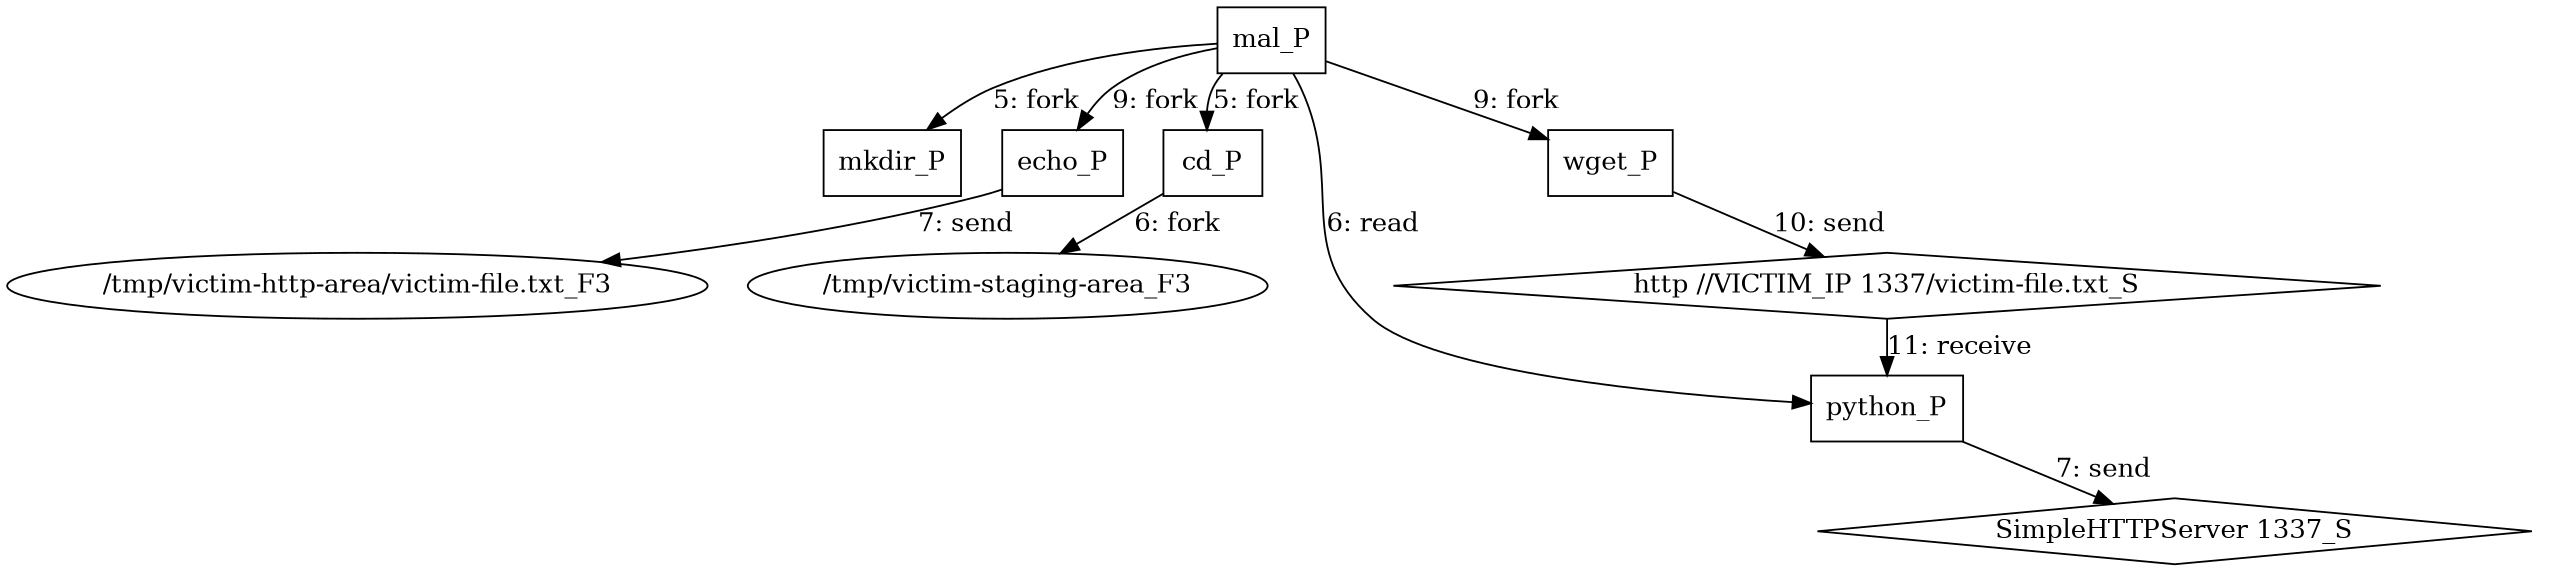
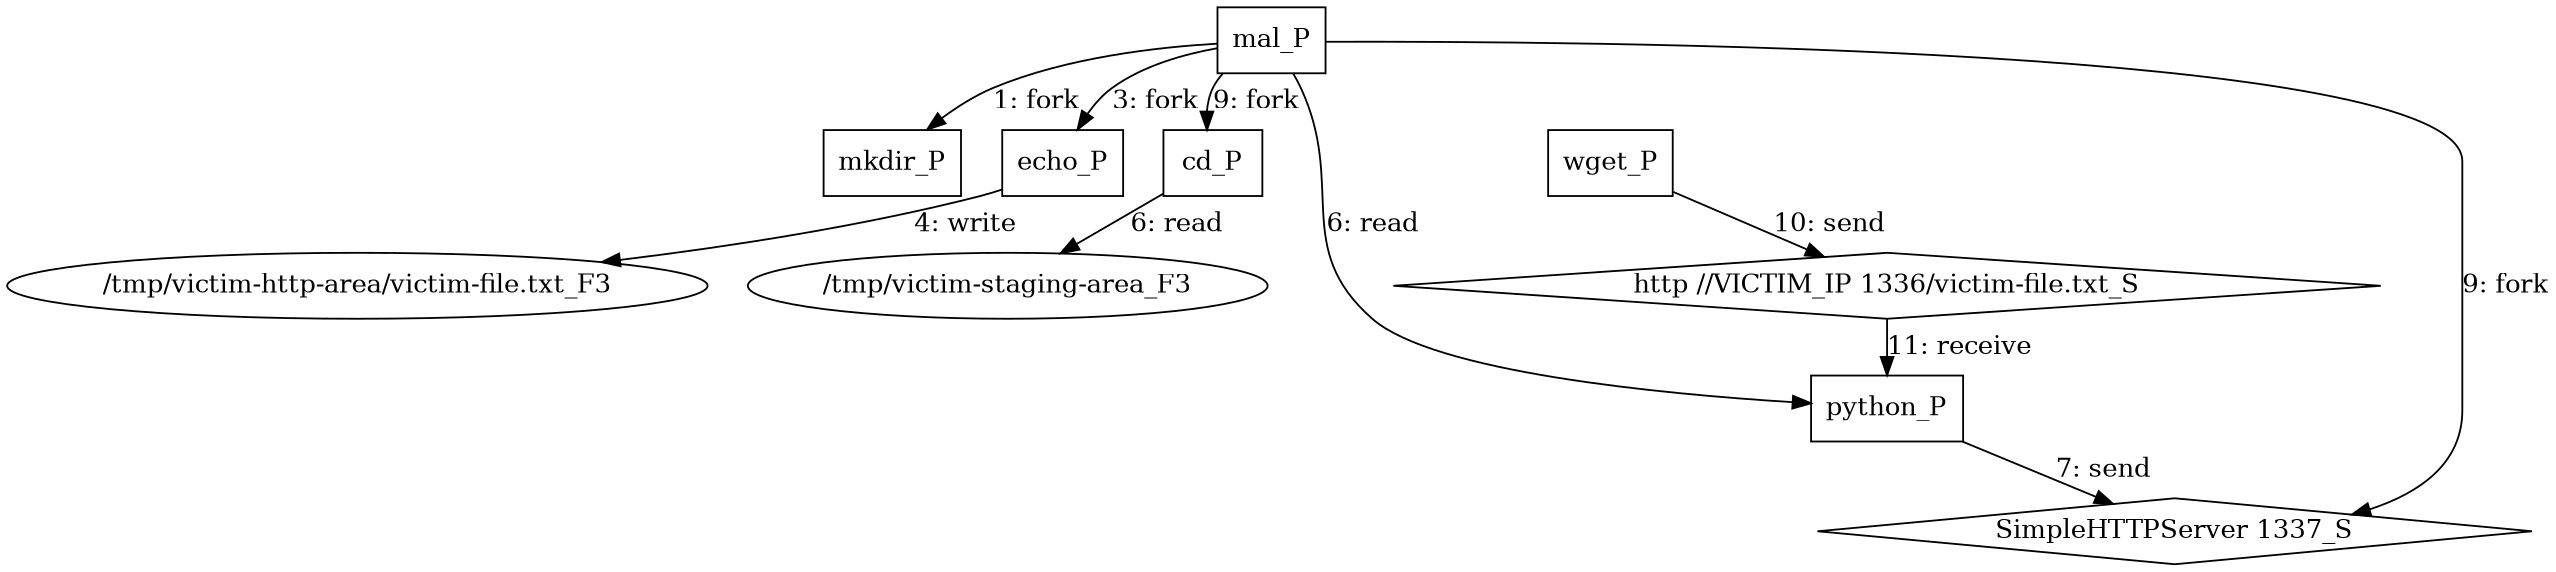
(1428, 97) -> (2102, 67)
(1036, 102) -> (1036, 102)
(1155, 102) -> (1155, 102)
(1256, 102) -> (1256, 102)
(966, 224) -> (966, 224)
(1177, 224) -> (1177, 224)
(1887, 286) -> (1887, 286)
